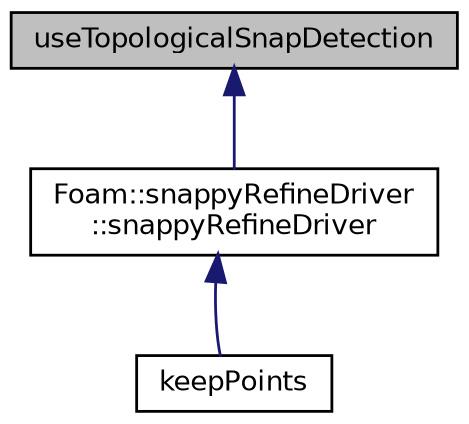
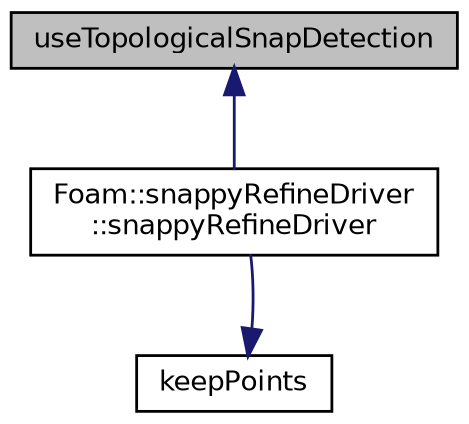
(216, 320) -> (253, 291)
